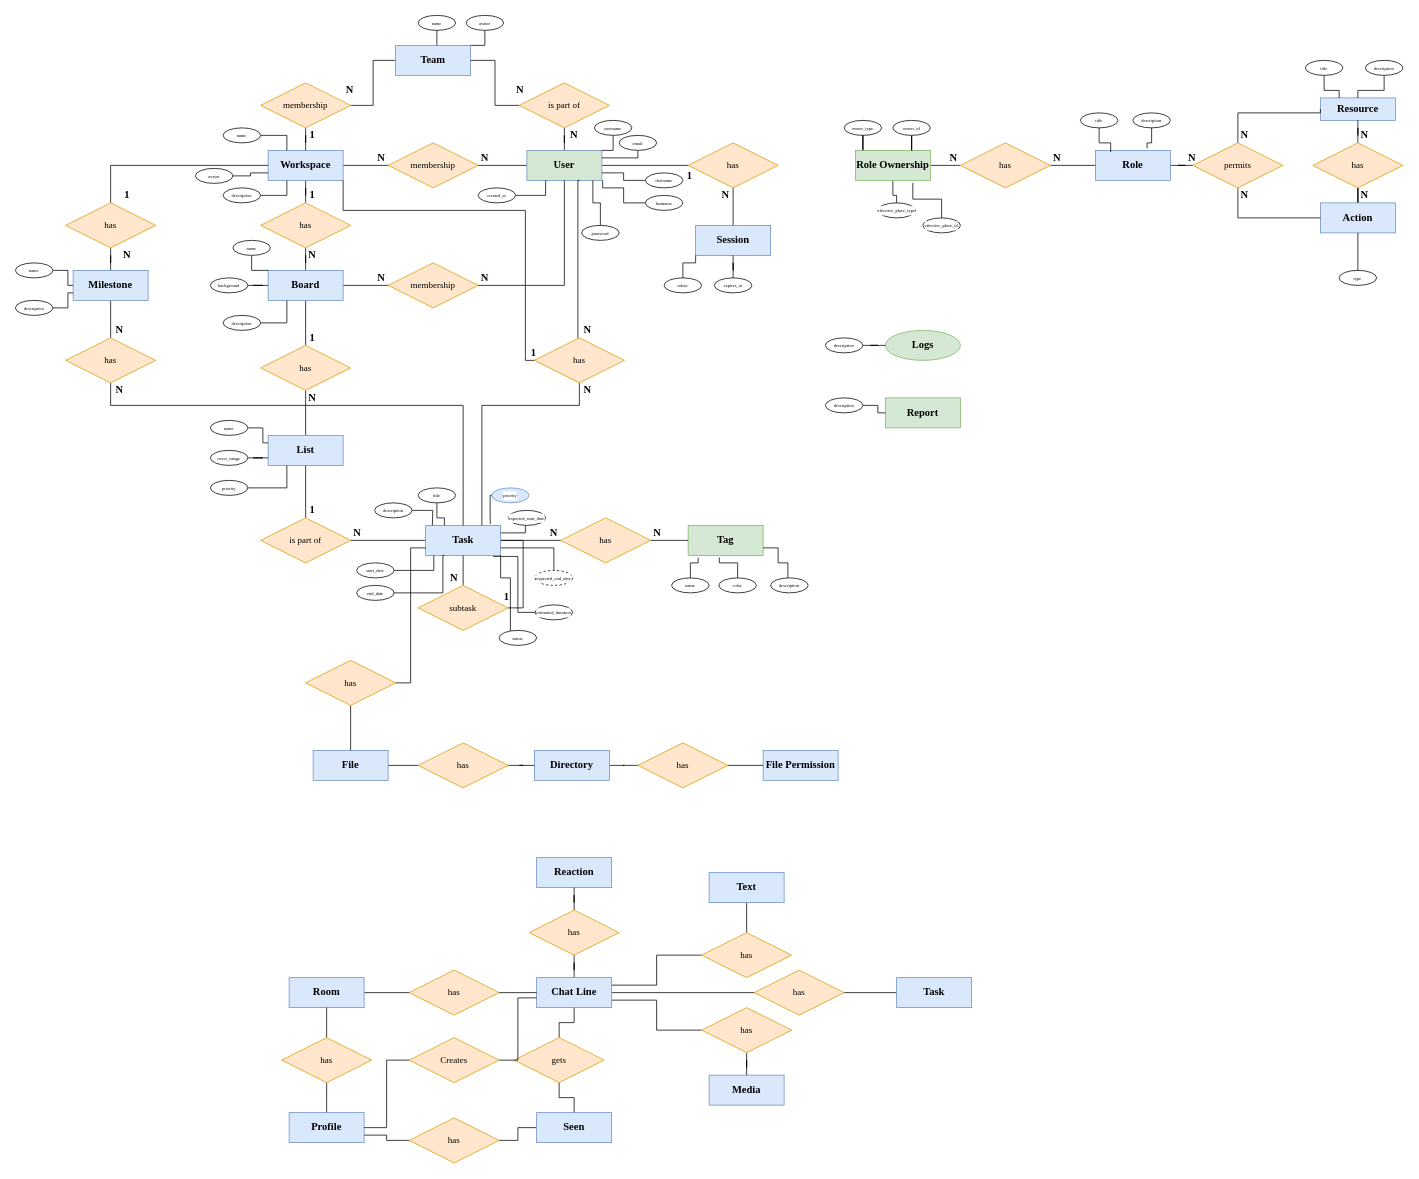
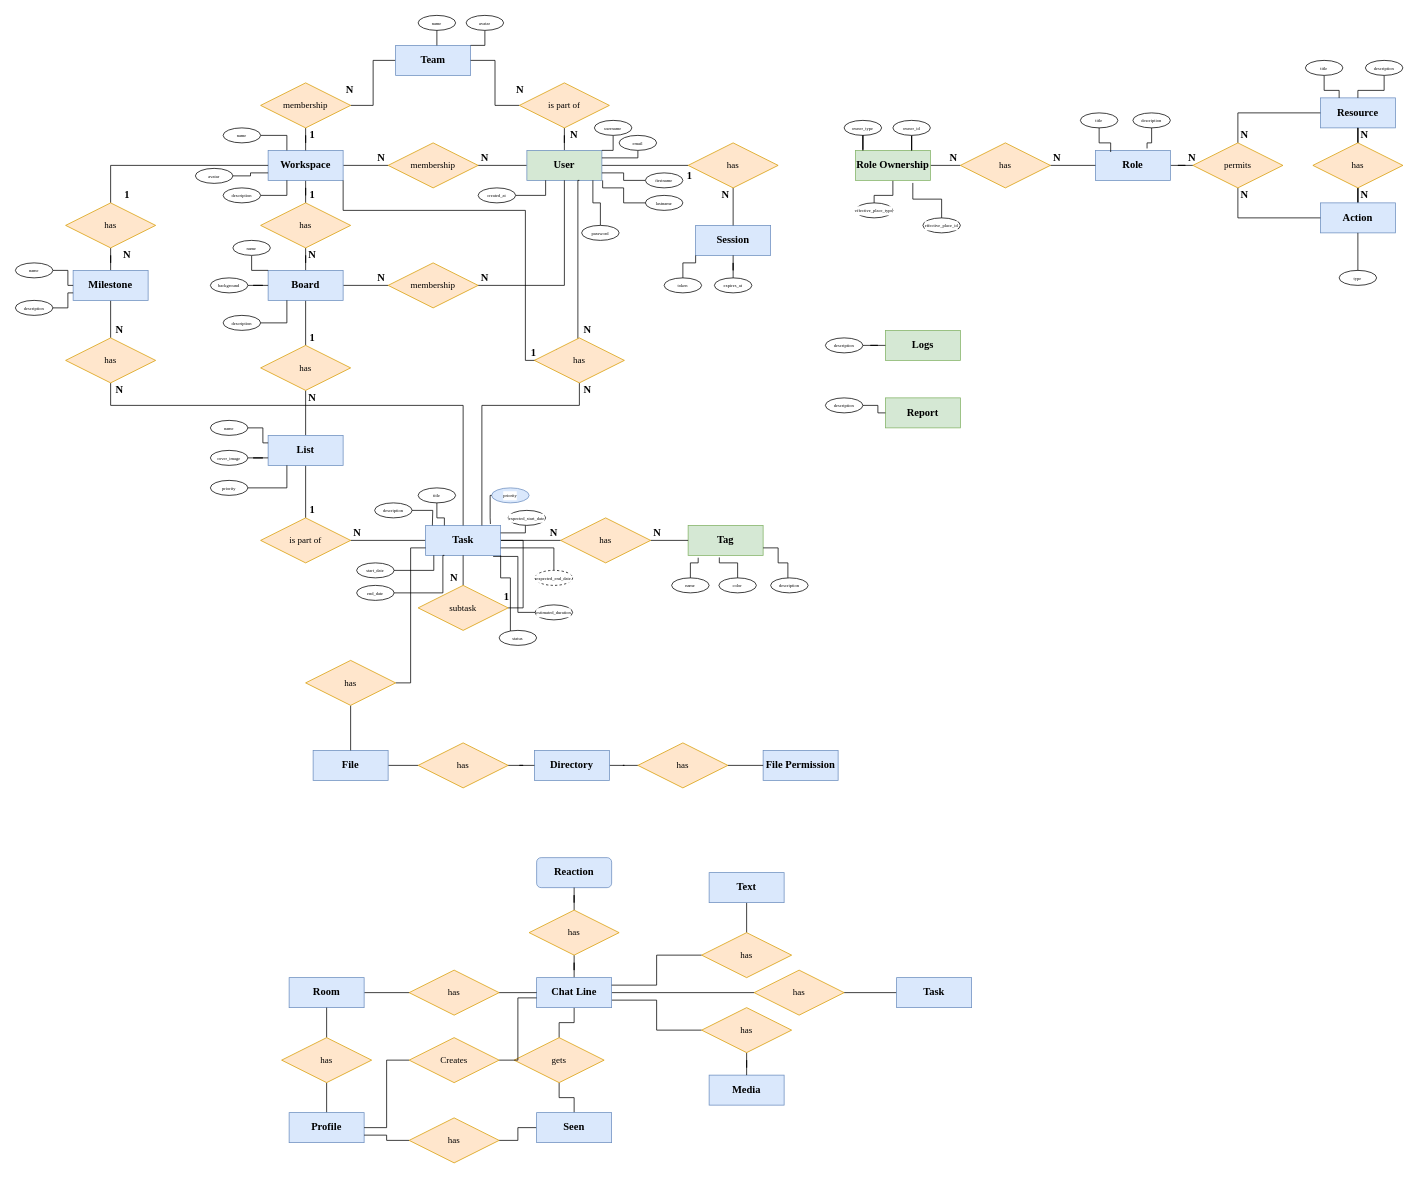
(1358, 109) -> (1358, 113)
(897, 210) -> (874, 210)
(923, 345) -> (923, 345)
(574, 873) -> (574, 873)
